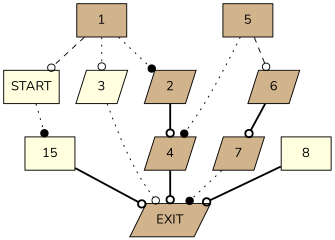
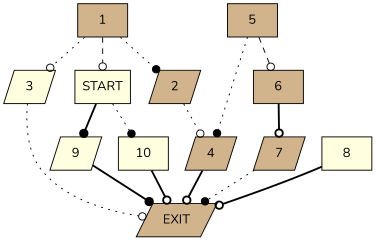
(274, 87) -> (278, 87)
(170, 117) -> (191, 117)
(50, 154) -> (143, 154)
none -> (76, 154)
